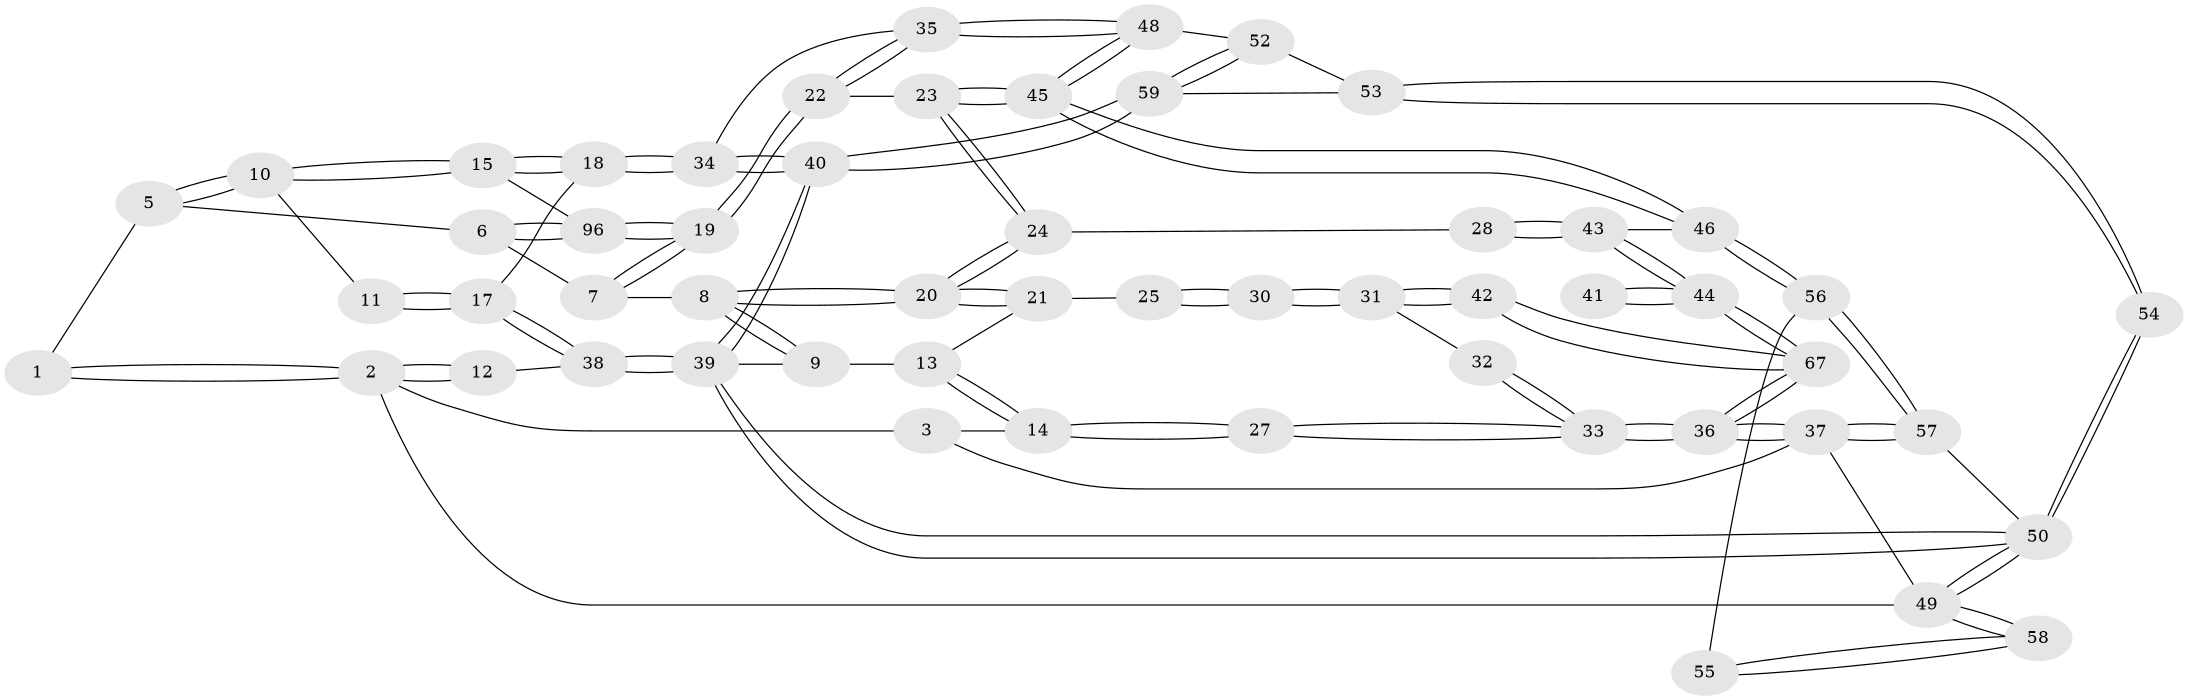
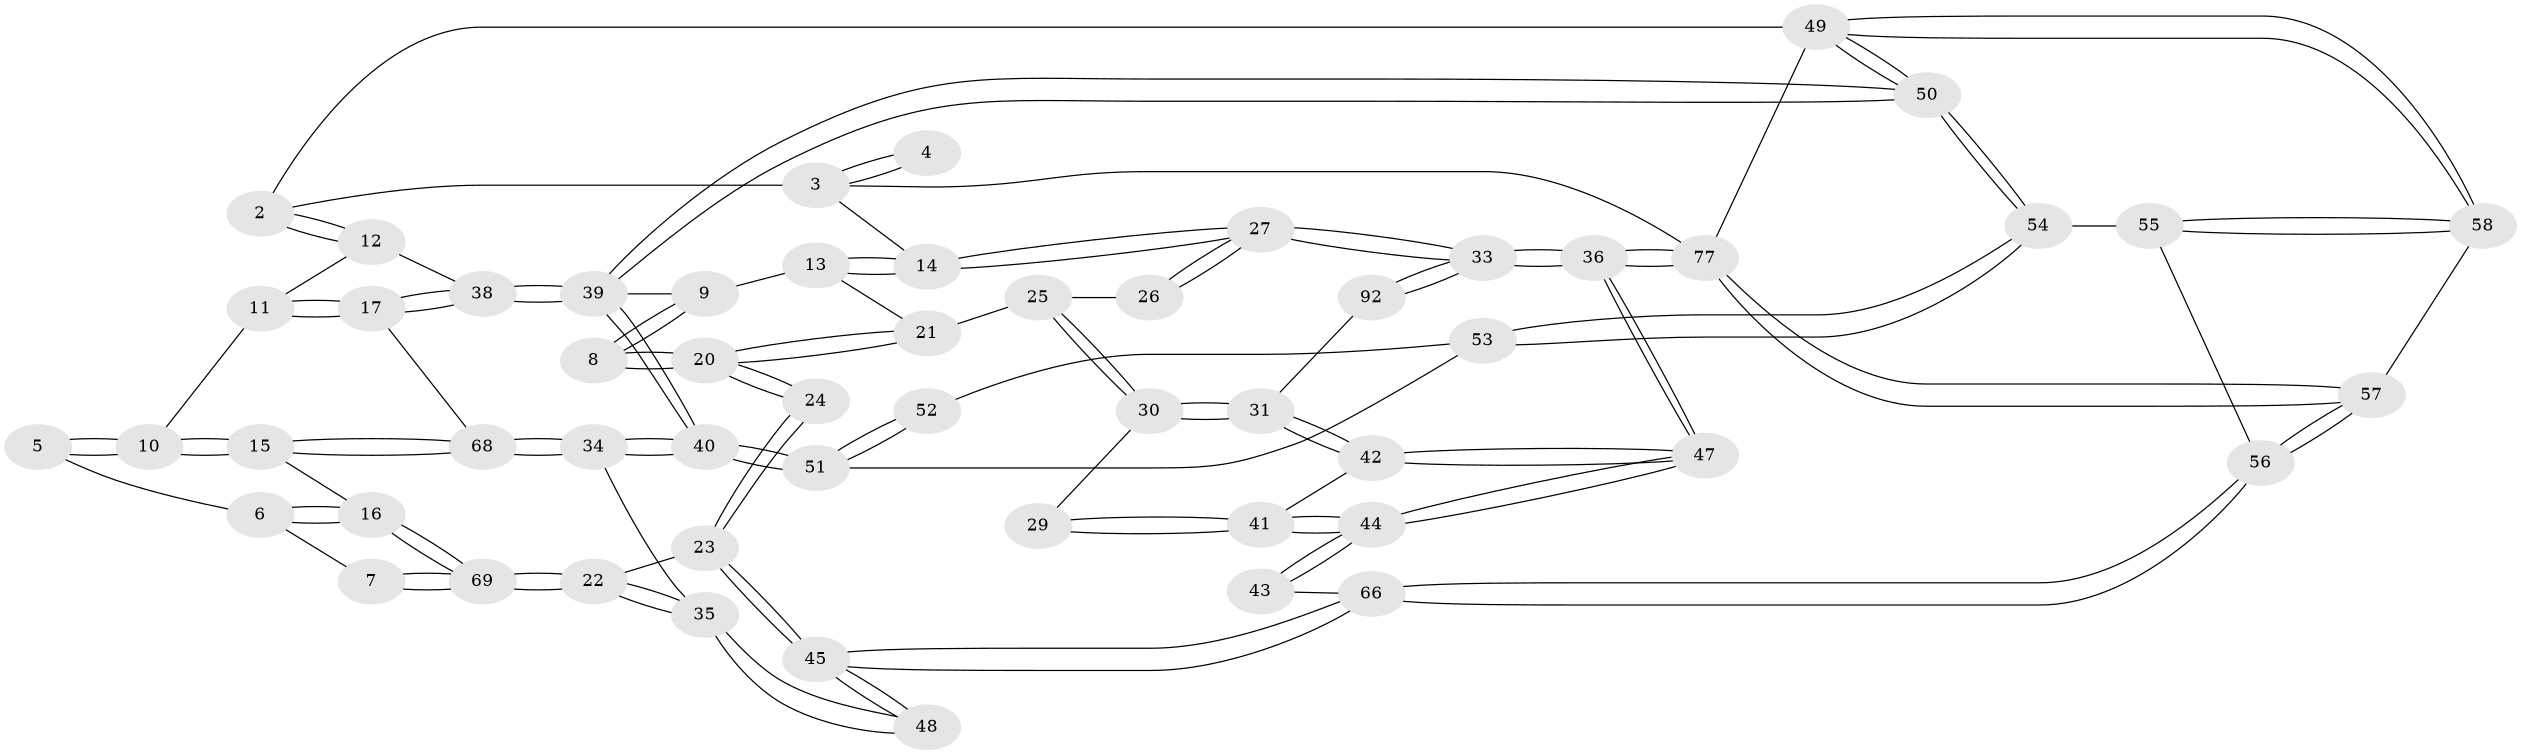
(1205, 35) -> none
(1150, 94) -> (816, 468)
none -> (927, 153)
(594, 164) -> (483, 447)
none -> (2094, 226)
(1483, 230) -> none
(1705, 230) -> (1372, 594)
(594, 231) -> (372, 515)
(705, 231) -> (483, 582)
none -> (316, 275)
(650, 298) -> none
none -> (1150, 298)
(1483, 363) -> (1372, 298)
(1816, 364) -> (1705, 456)
(38, 373) -> none
(1816, 432) -> (1705, 258)
(1983, 485) -> (2427, 311)
none -> (1316, 491)
none -> (1038, 526)
